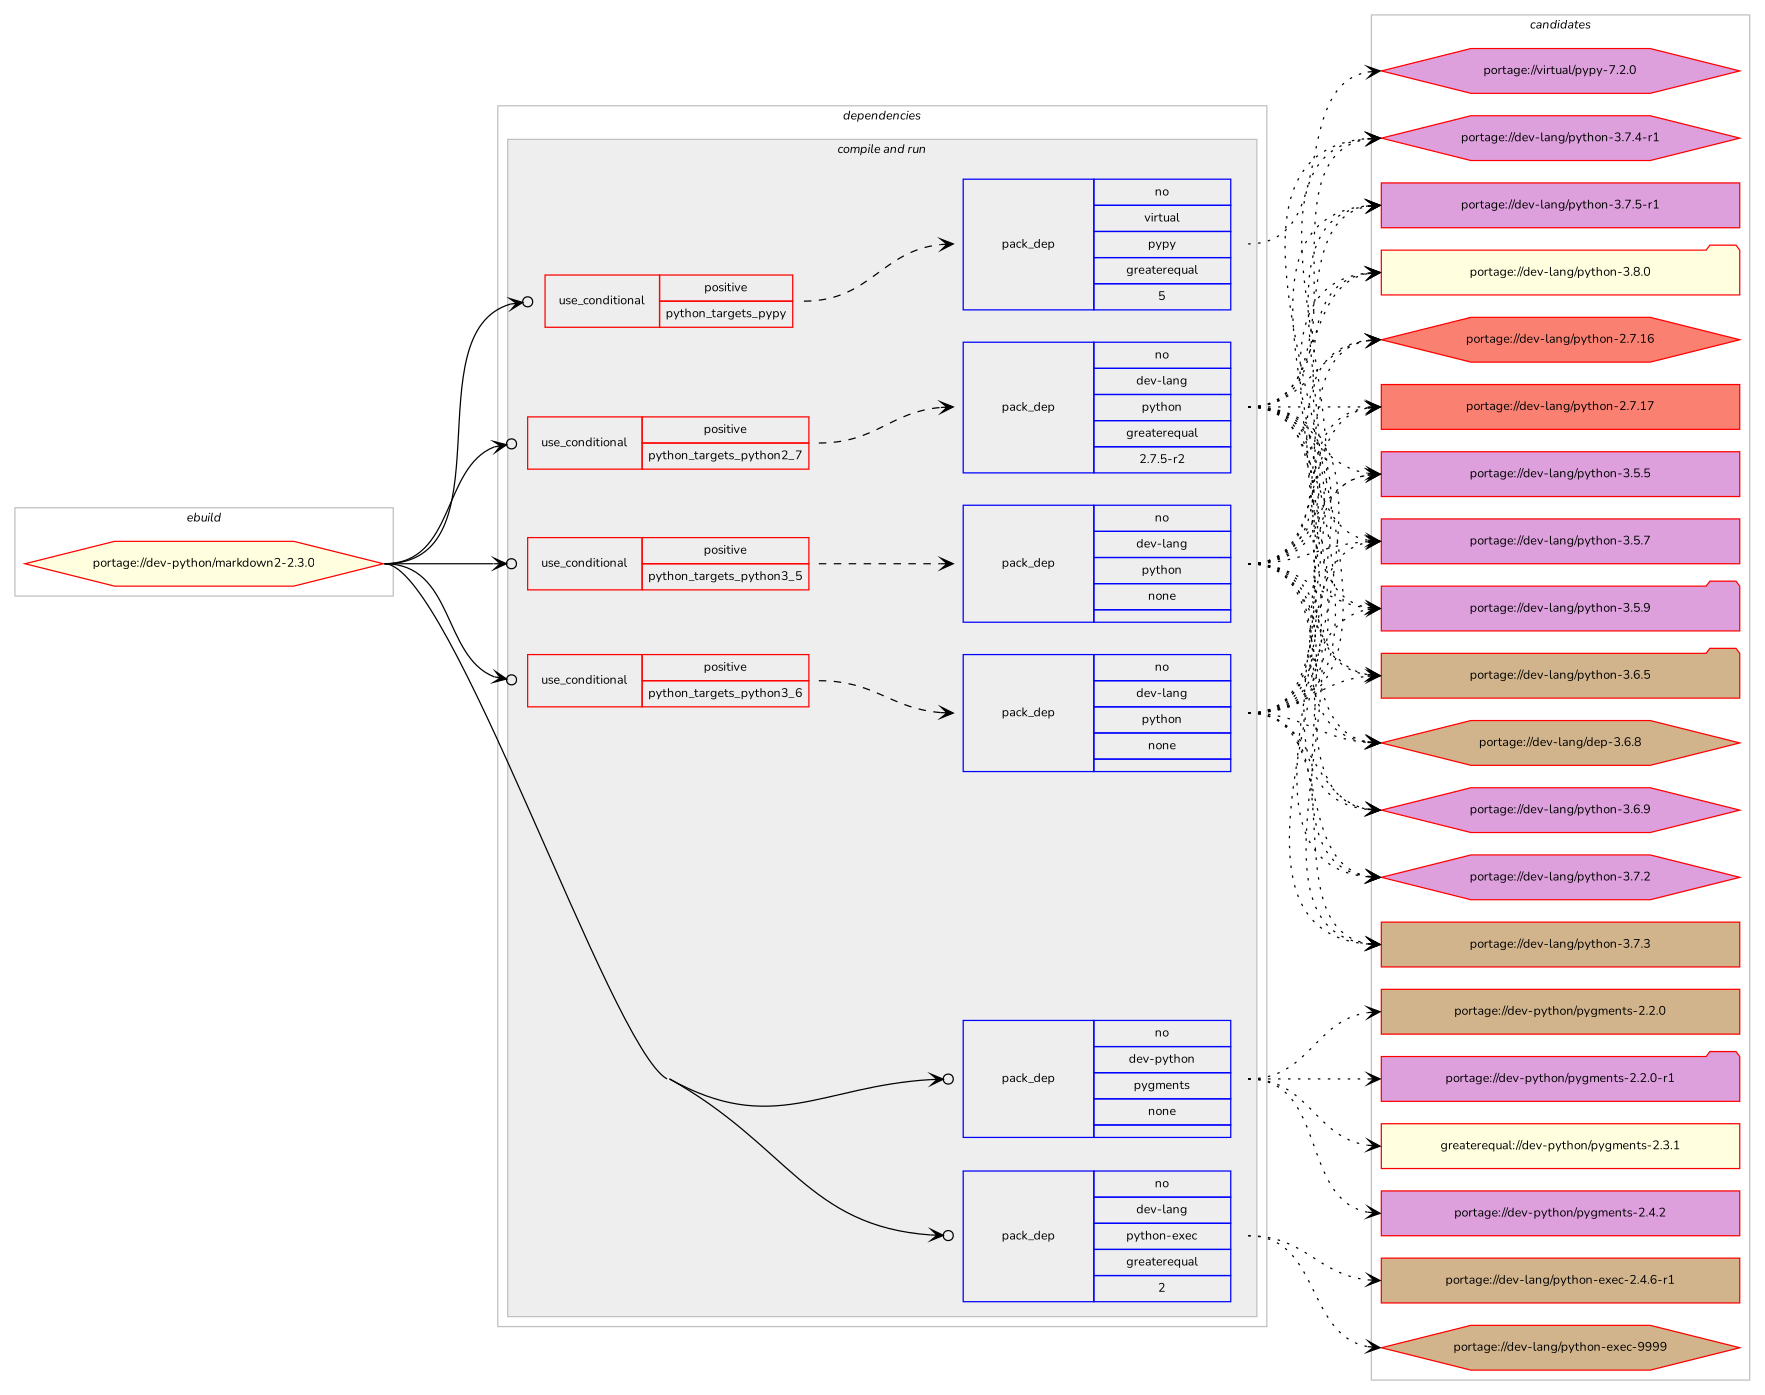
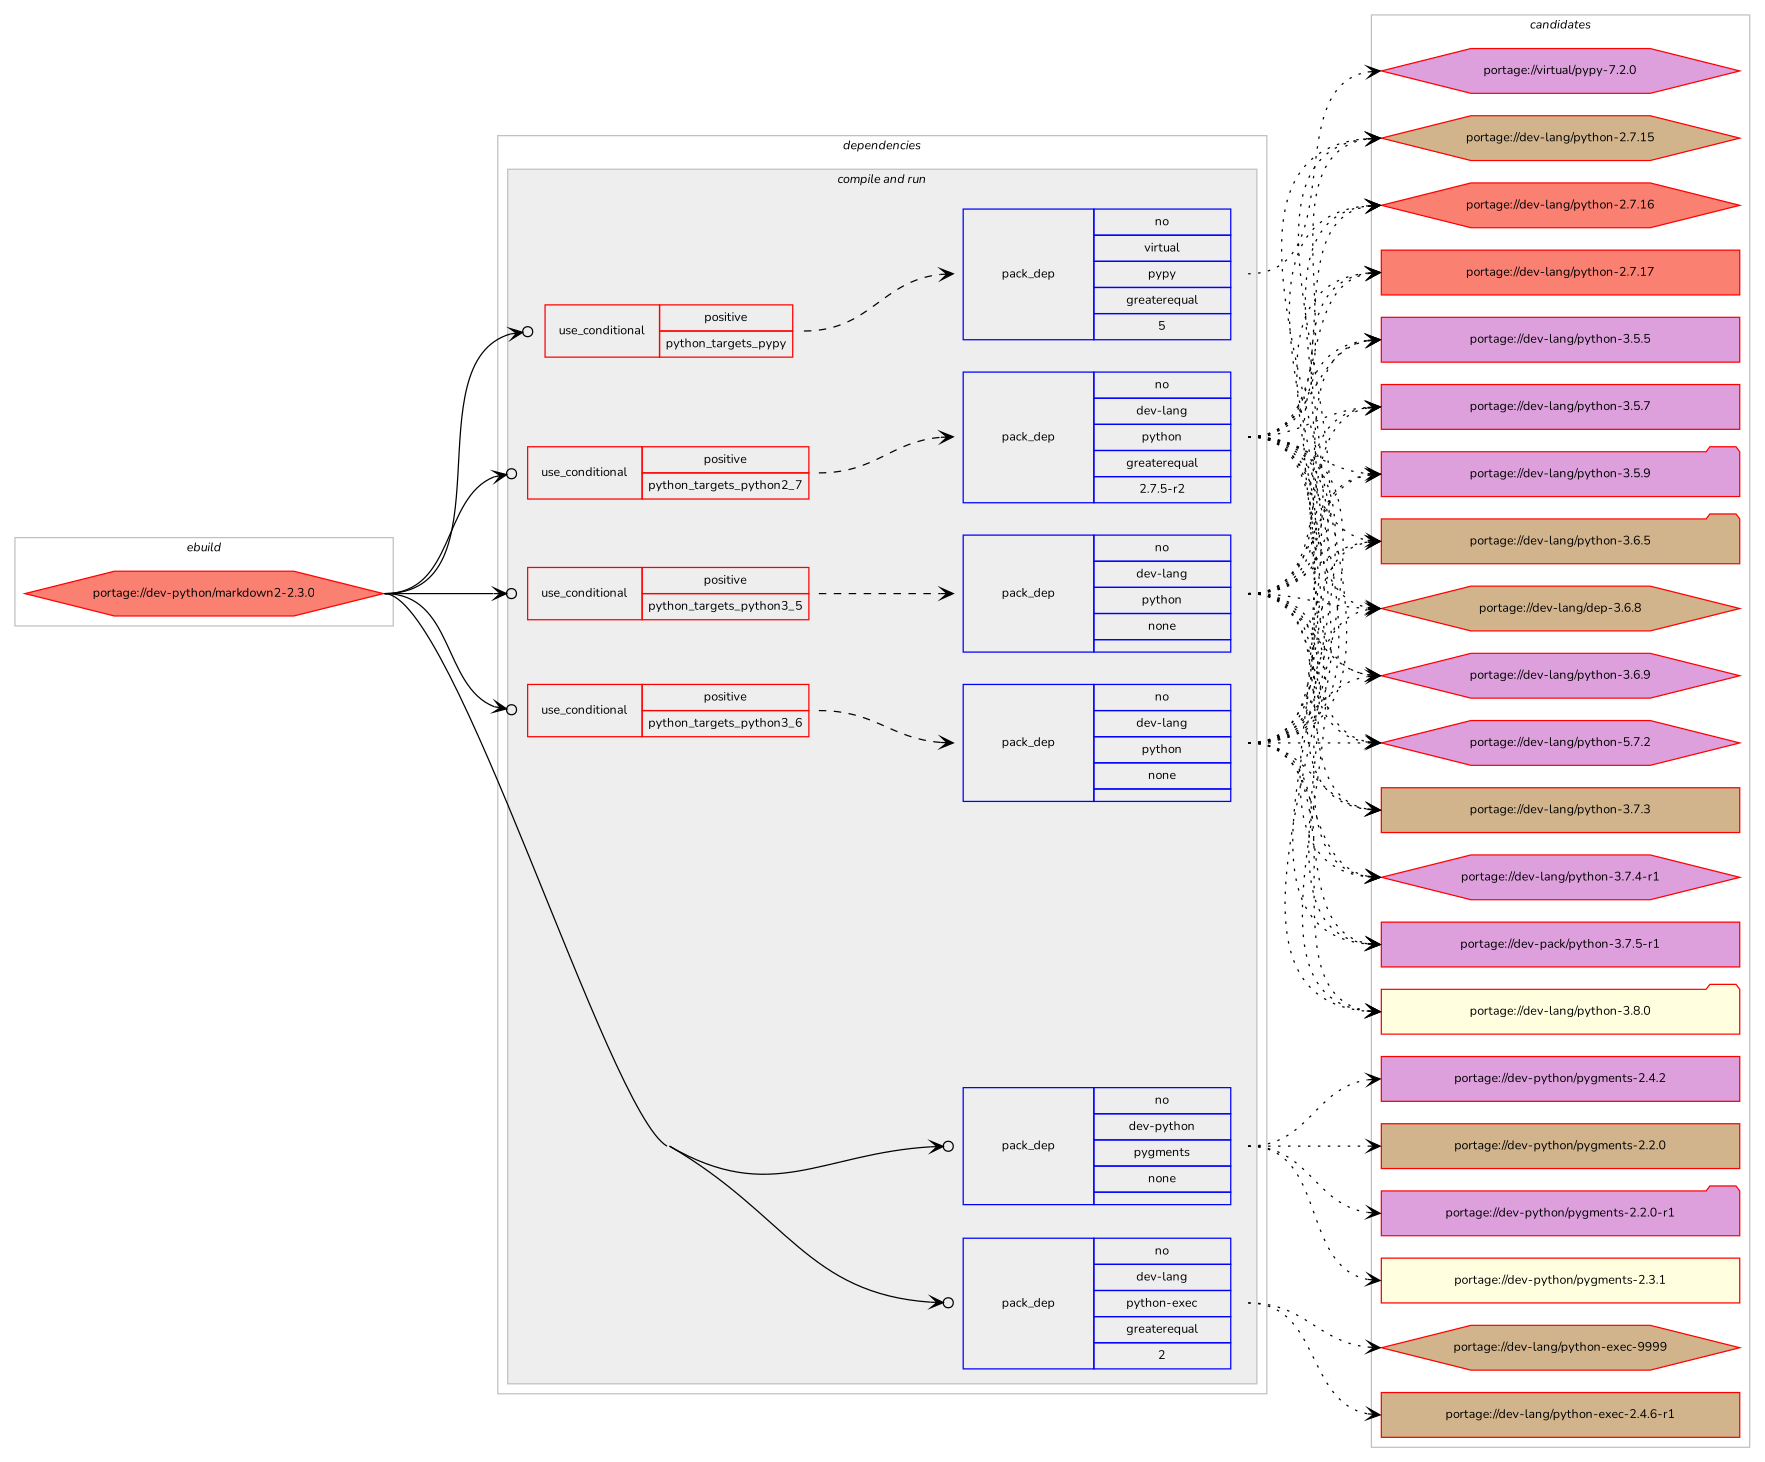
none -> (1561, 138)
(1561, 205) -> (1561, 945)
(204, 564) -> (204, 594)
(1561, 877) -> (1561, 743)
(1561, 1146) -> (1561, 1281)
